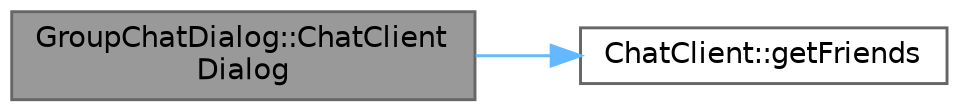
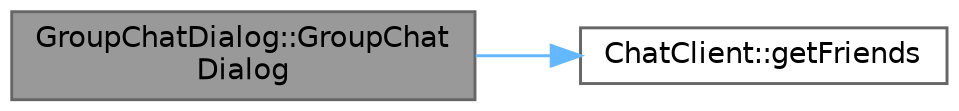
(243, 56) -> (243, 56)
